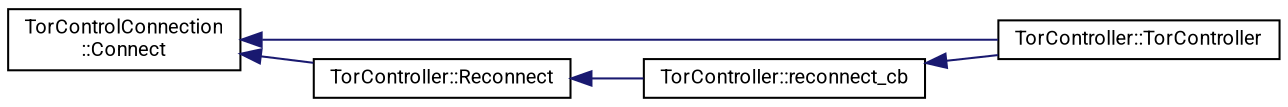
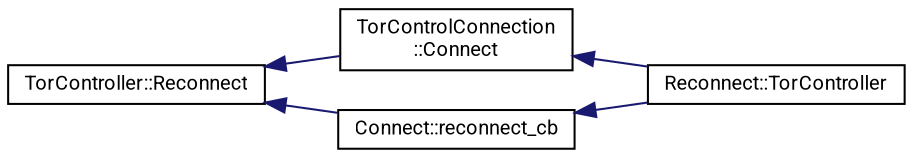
(1139, 40) -> (776, 85)
(287, 60) -> (313, 60)
(784, 78) -> (456, 129)
